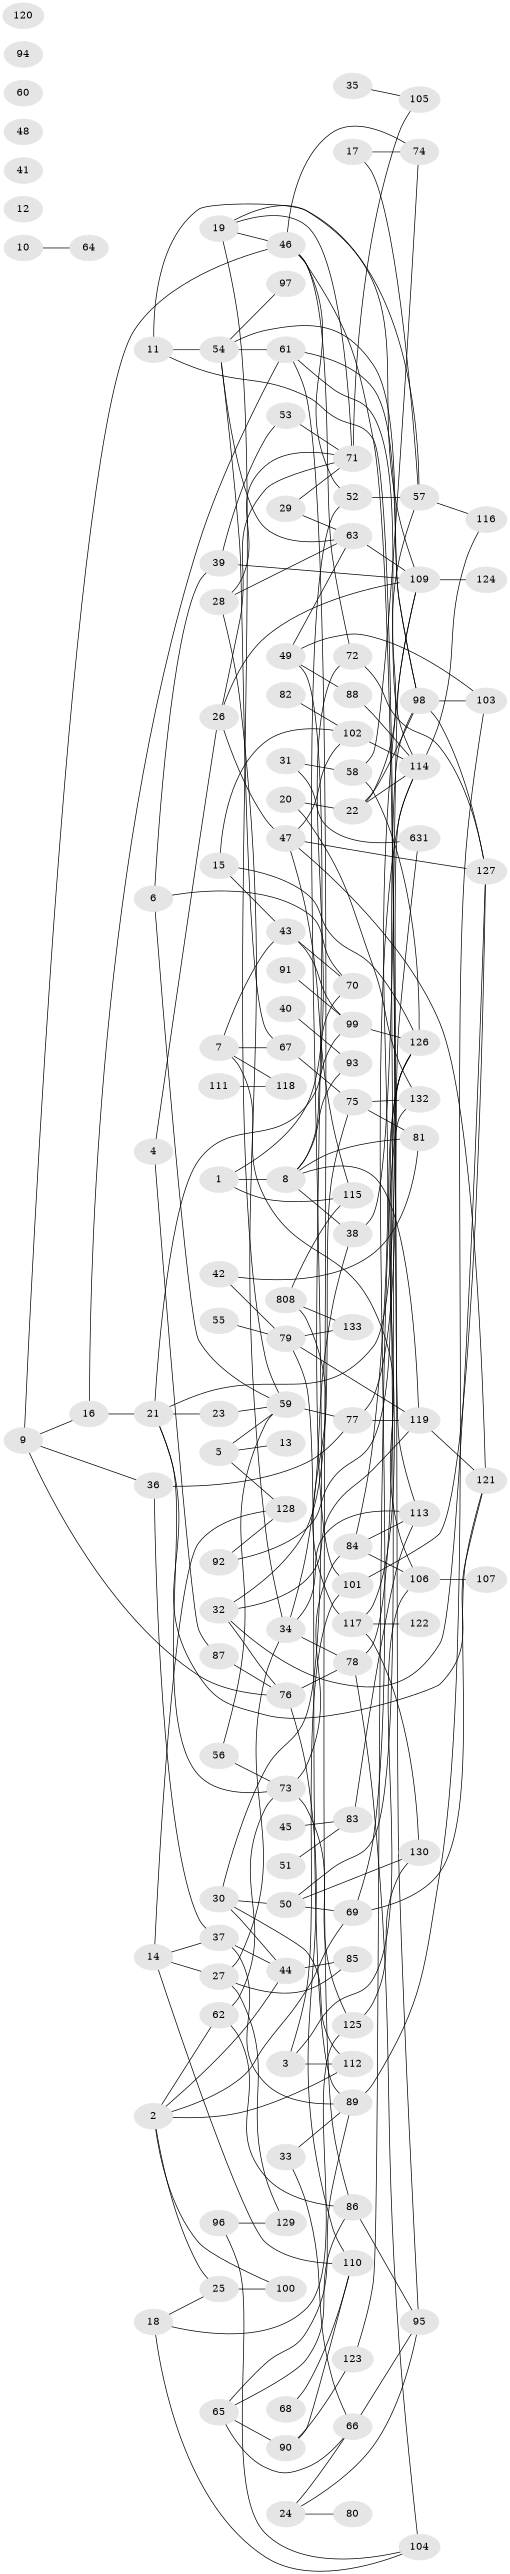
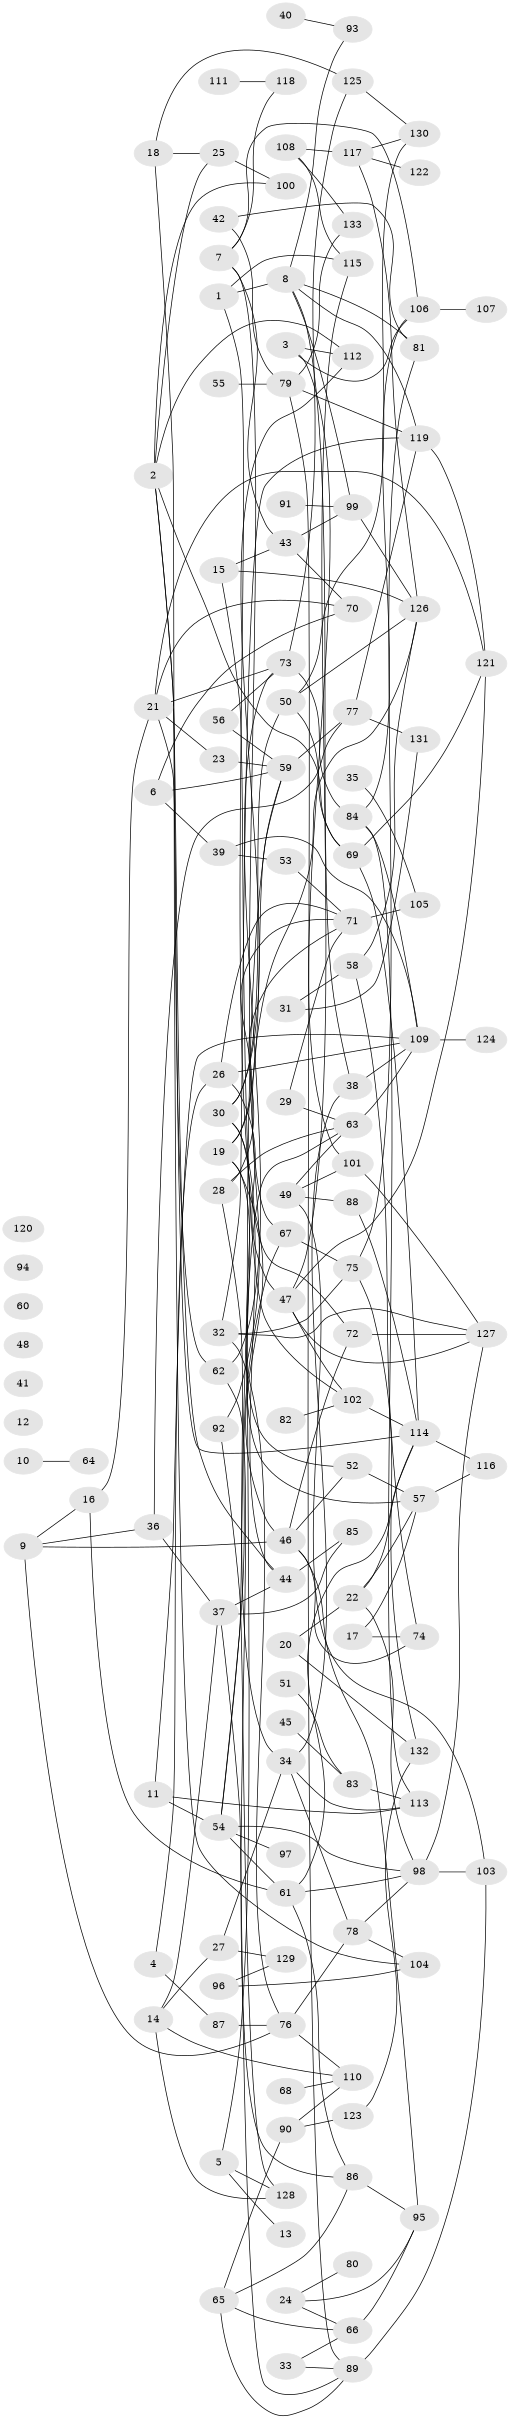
(420, 838) -> (420, 740)
(286, 1300) -> (286, 148)
(291, 1993) -> (302, 1602)
